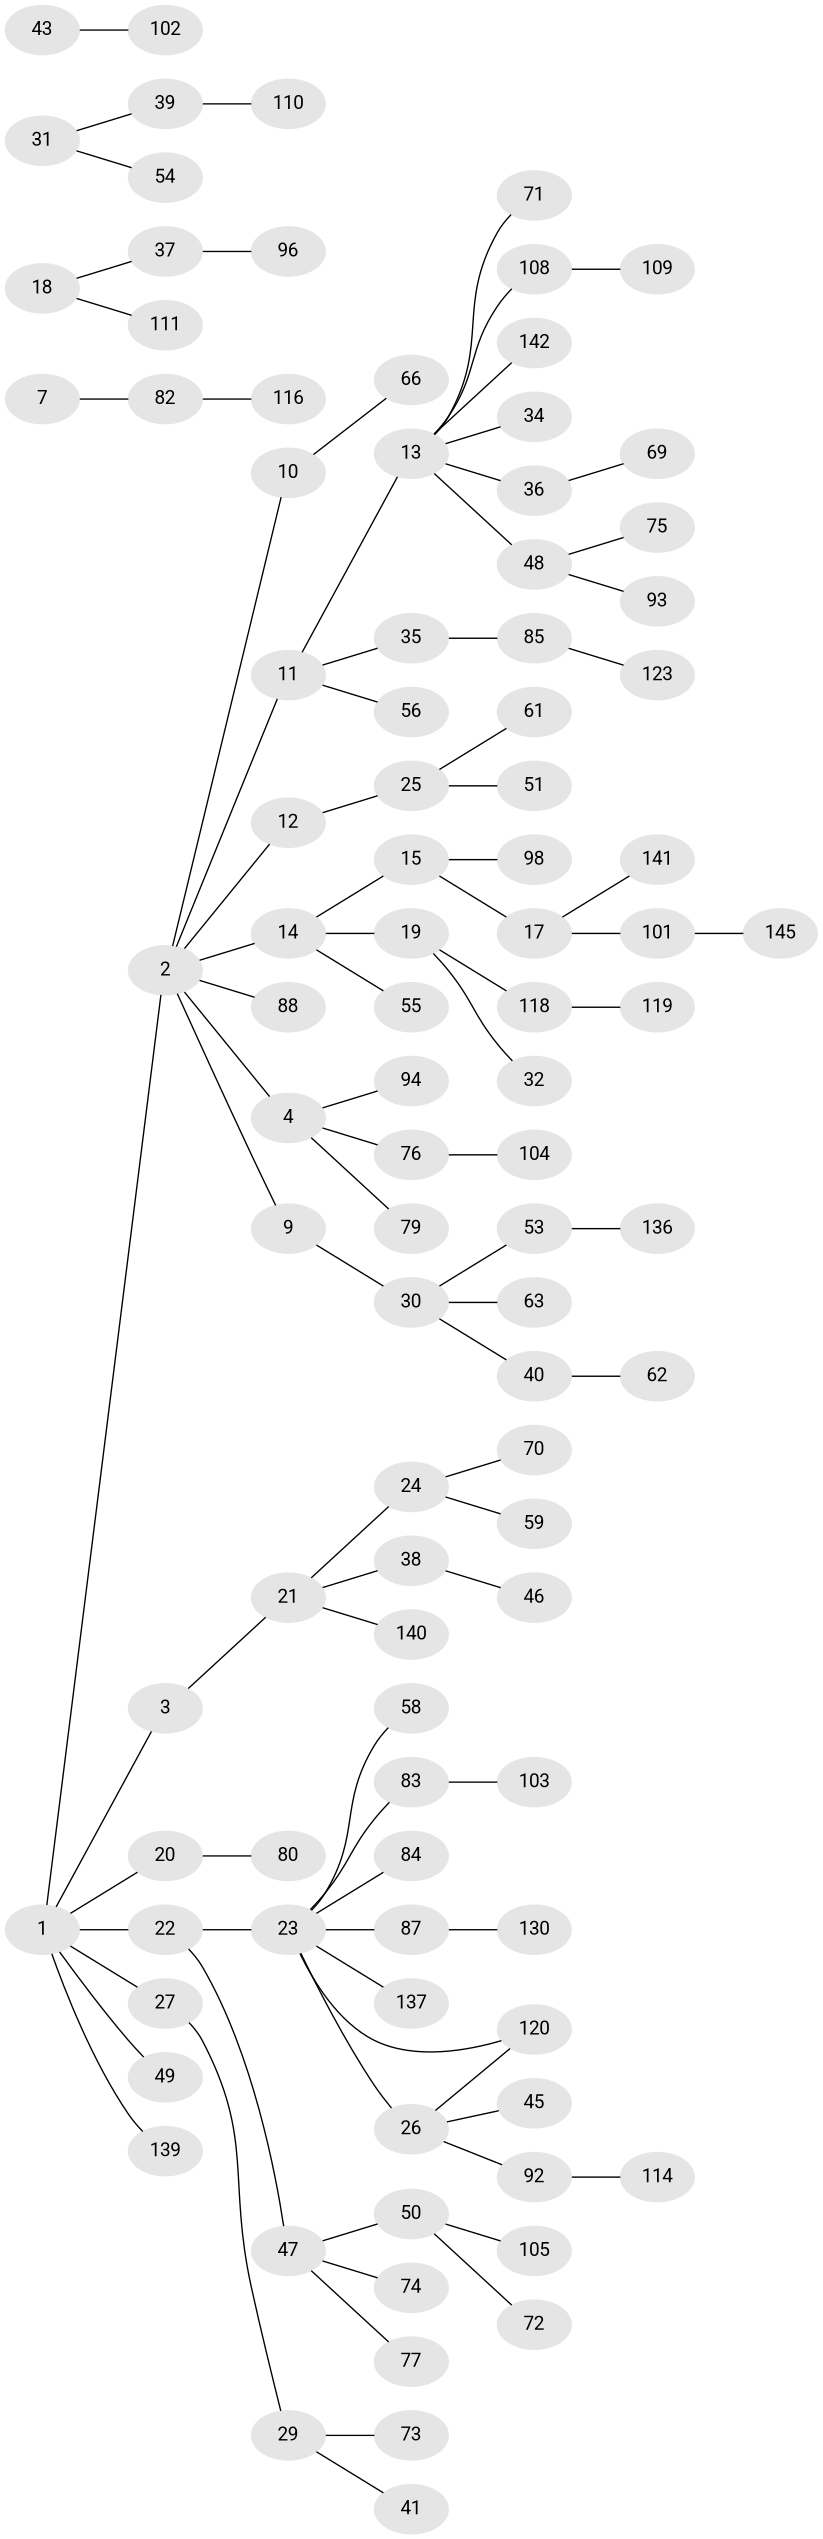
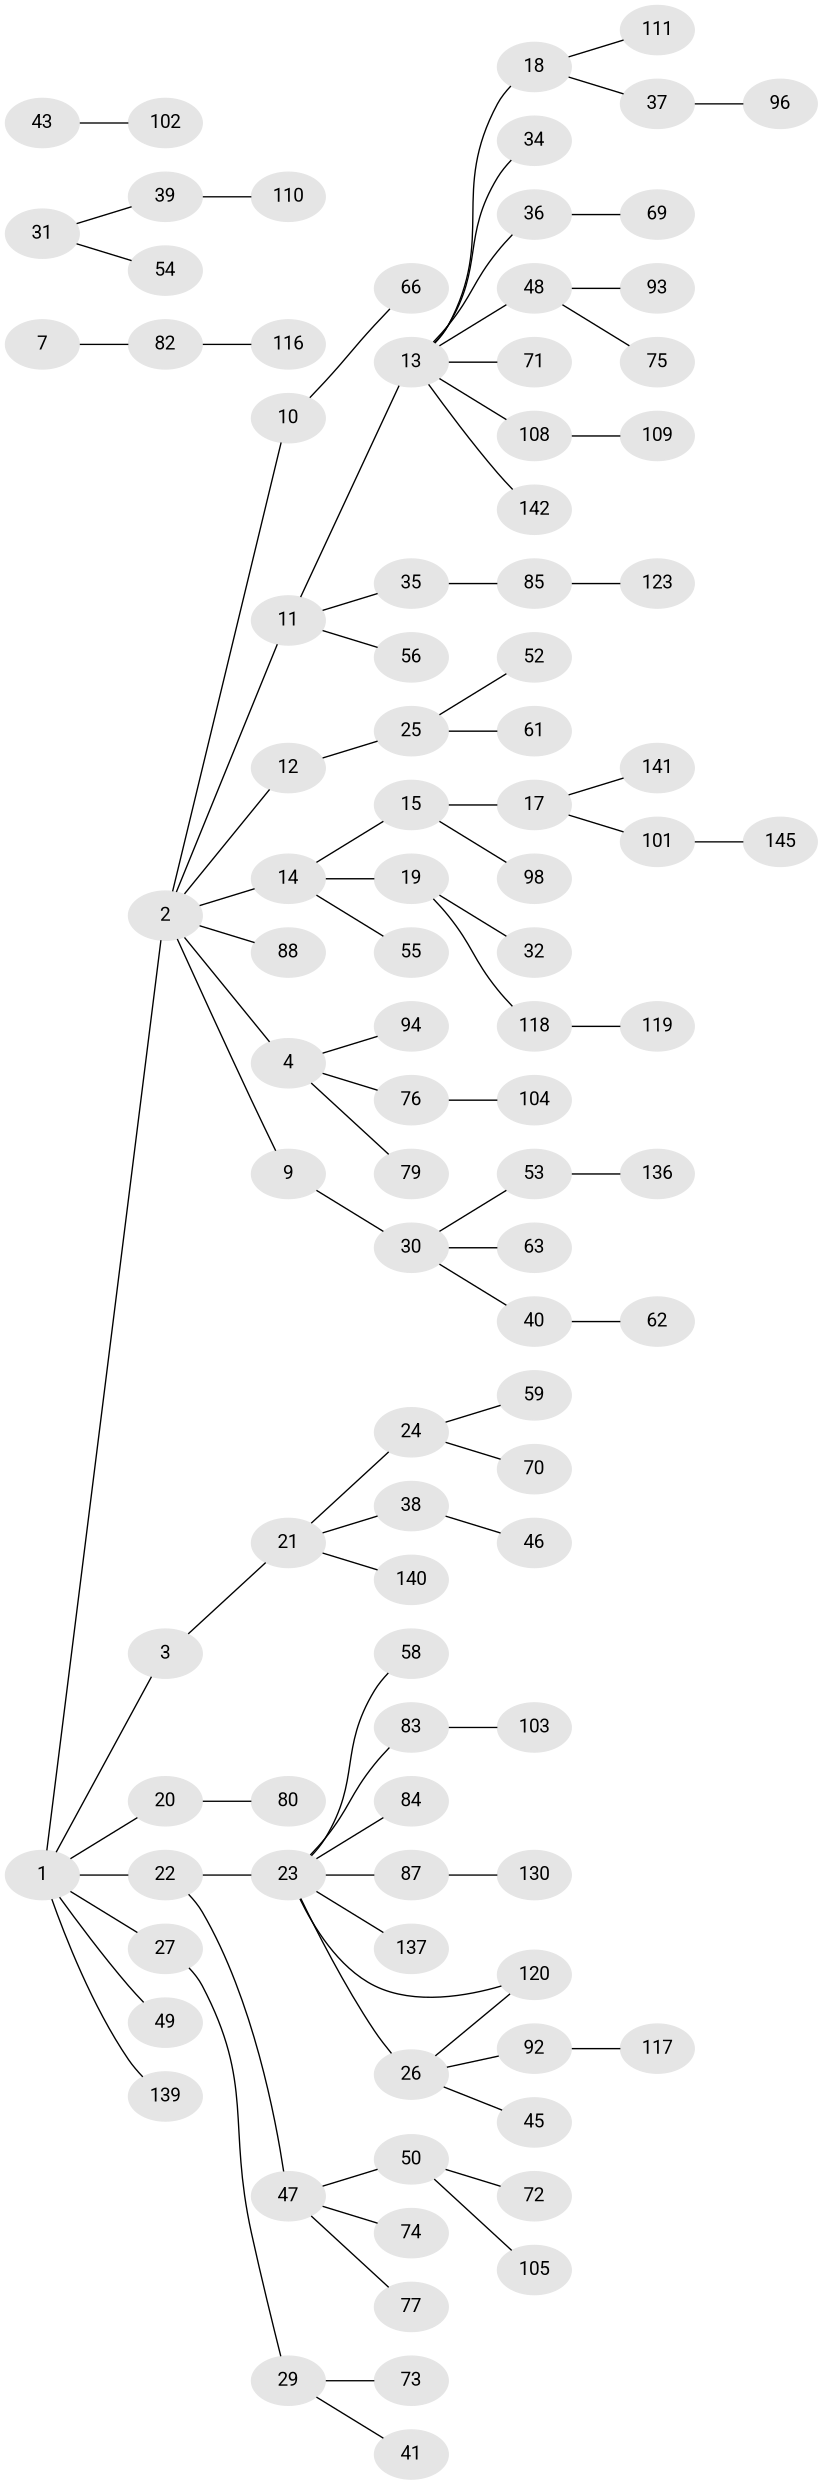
none -> (473, 208)
(534, 786) -> (534, 657)
(657, 2177) -> (657, 2049)
